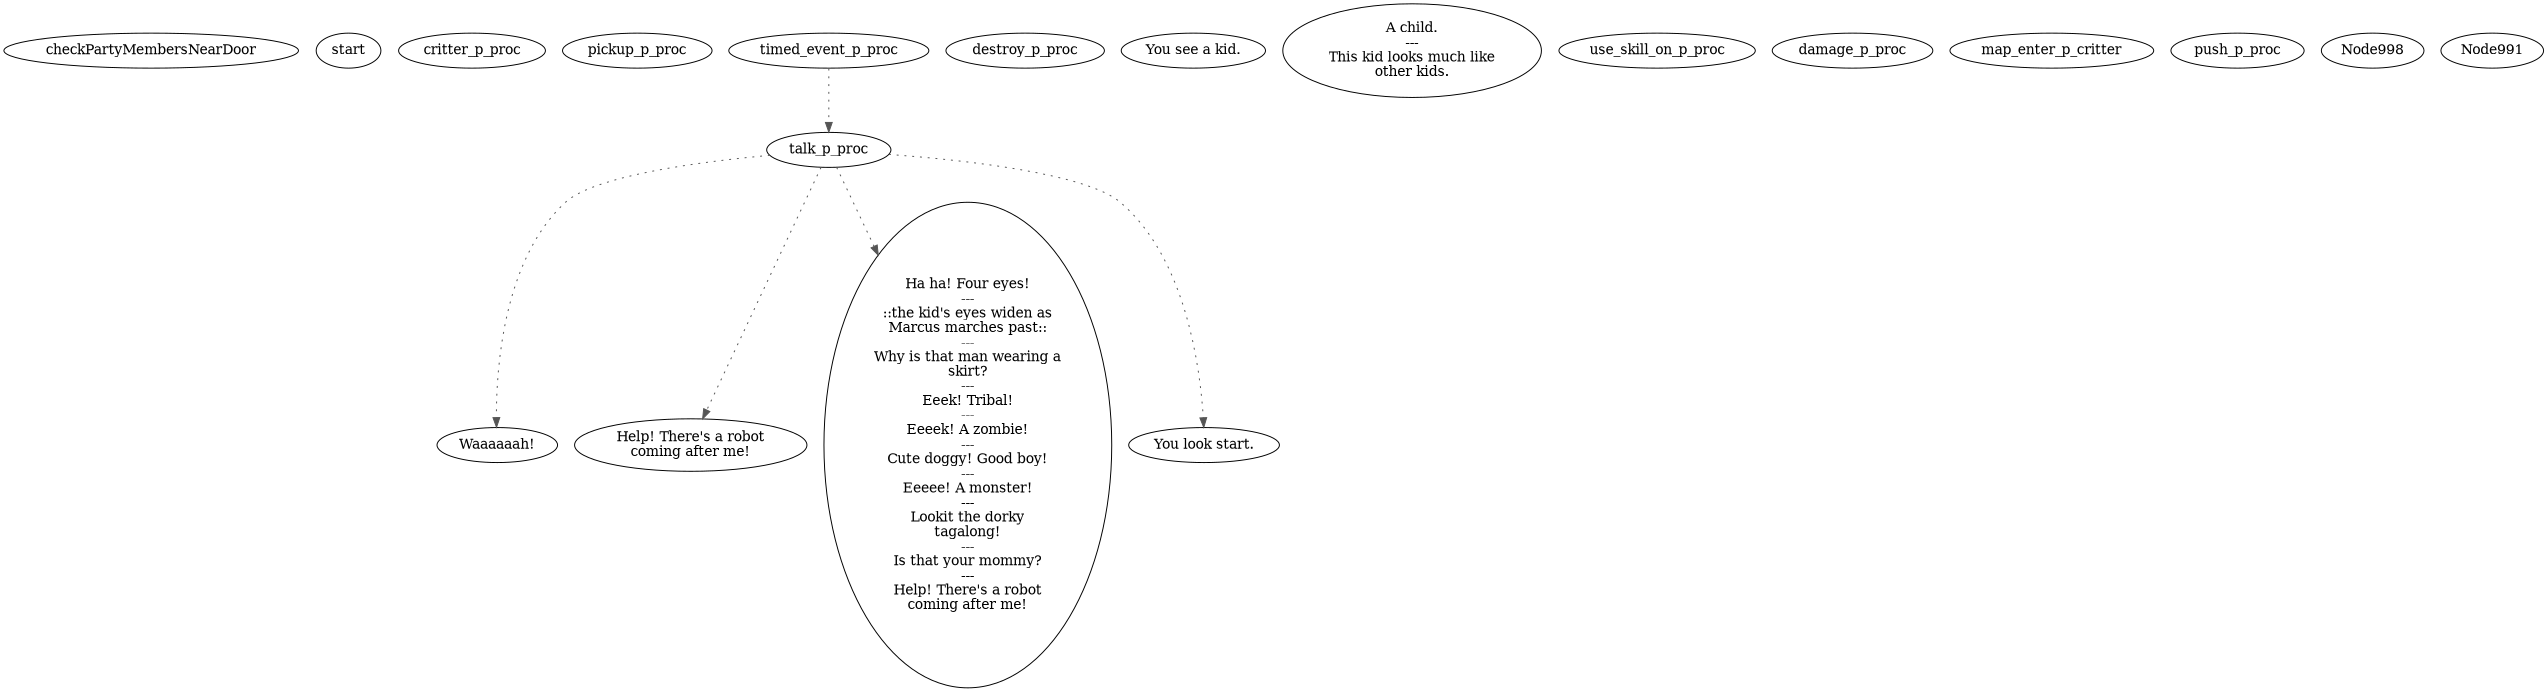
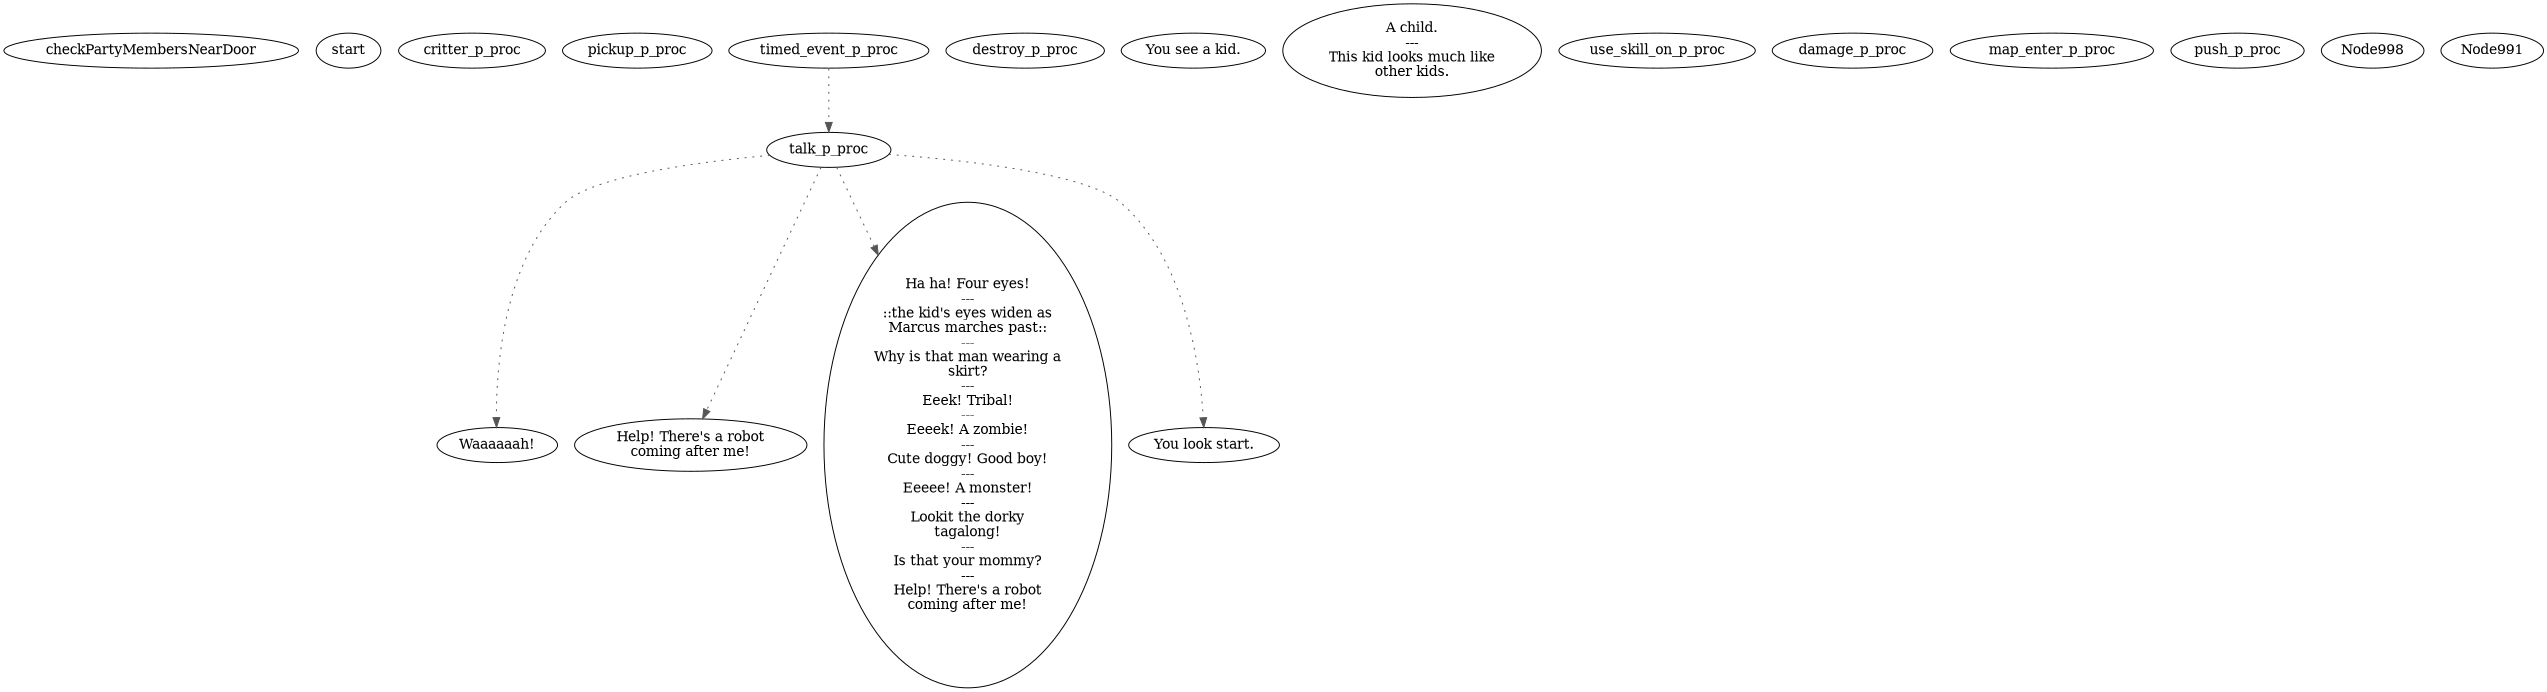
(2052, 51) -> (2052, 51)
